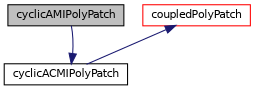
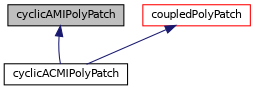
(73, 40) -> (59, 50)
